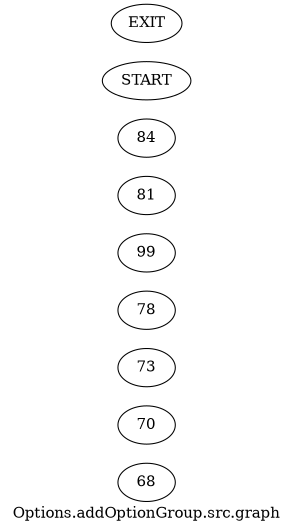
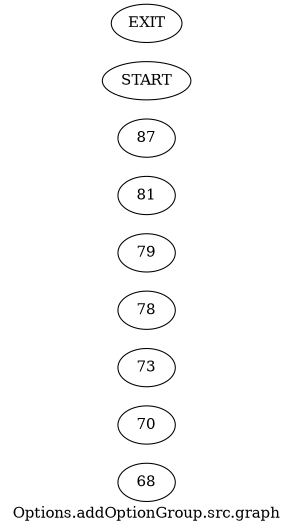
(147, 138) -> (147, 138)
(147, 253) -> (147, 253)
